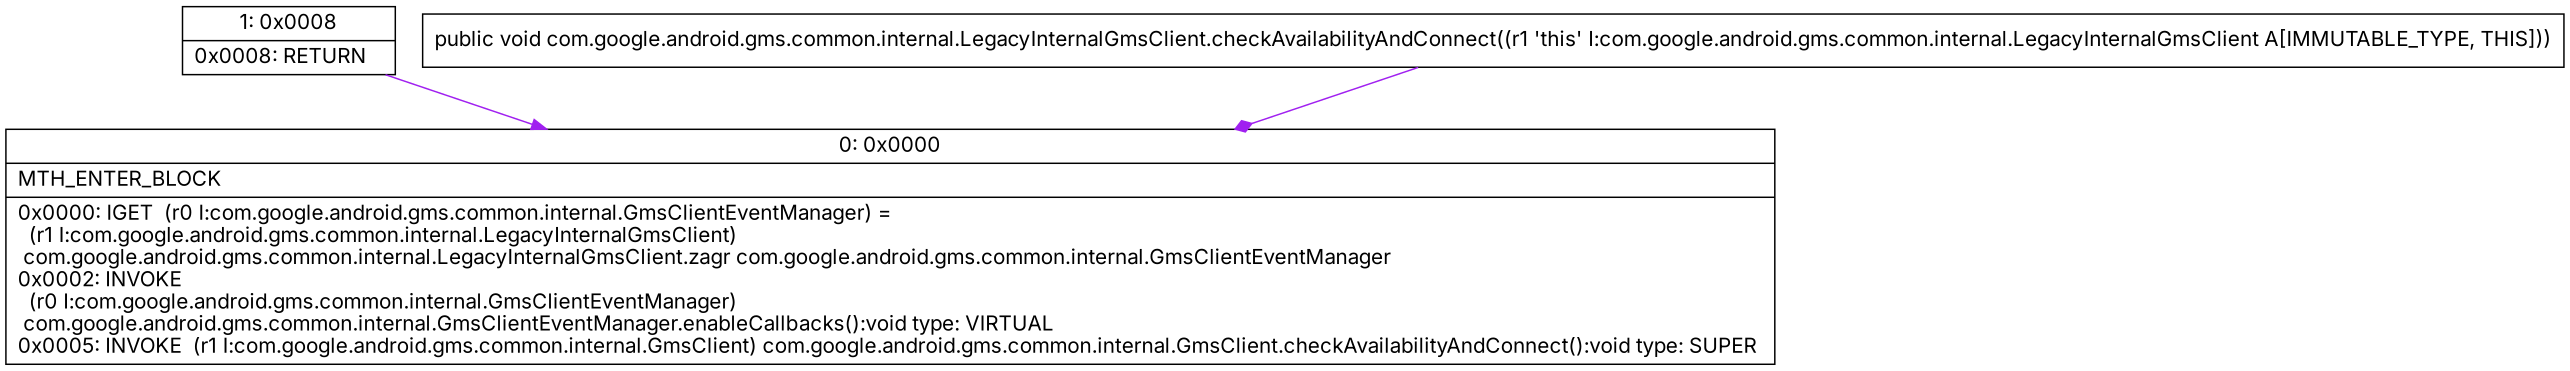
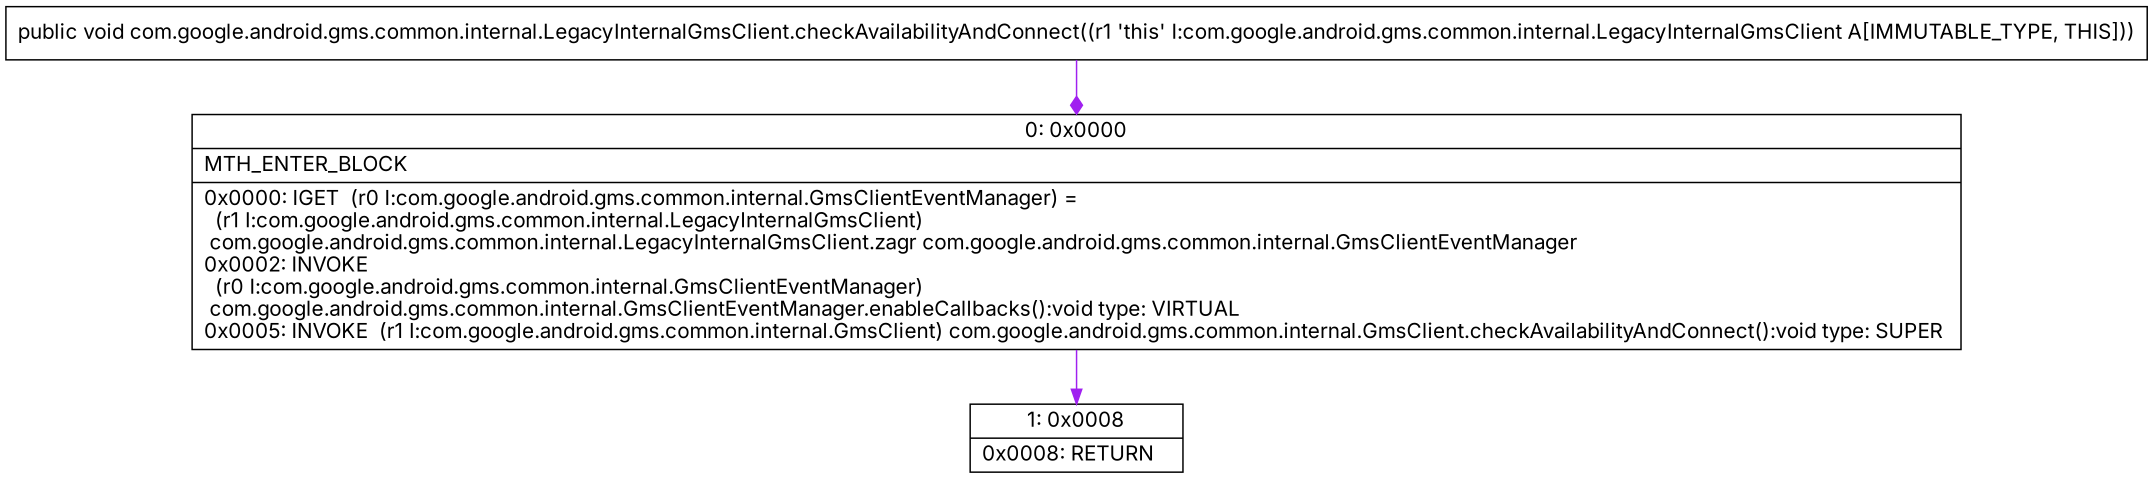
(459, 100) -> (1077, 370)
